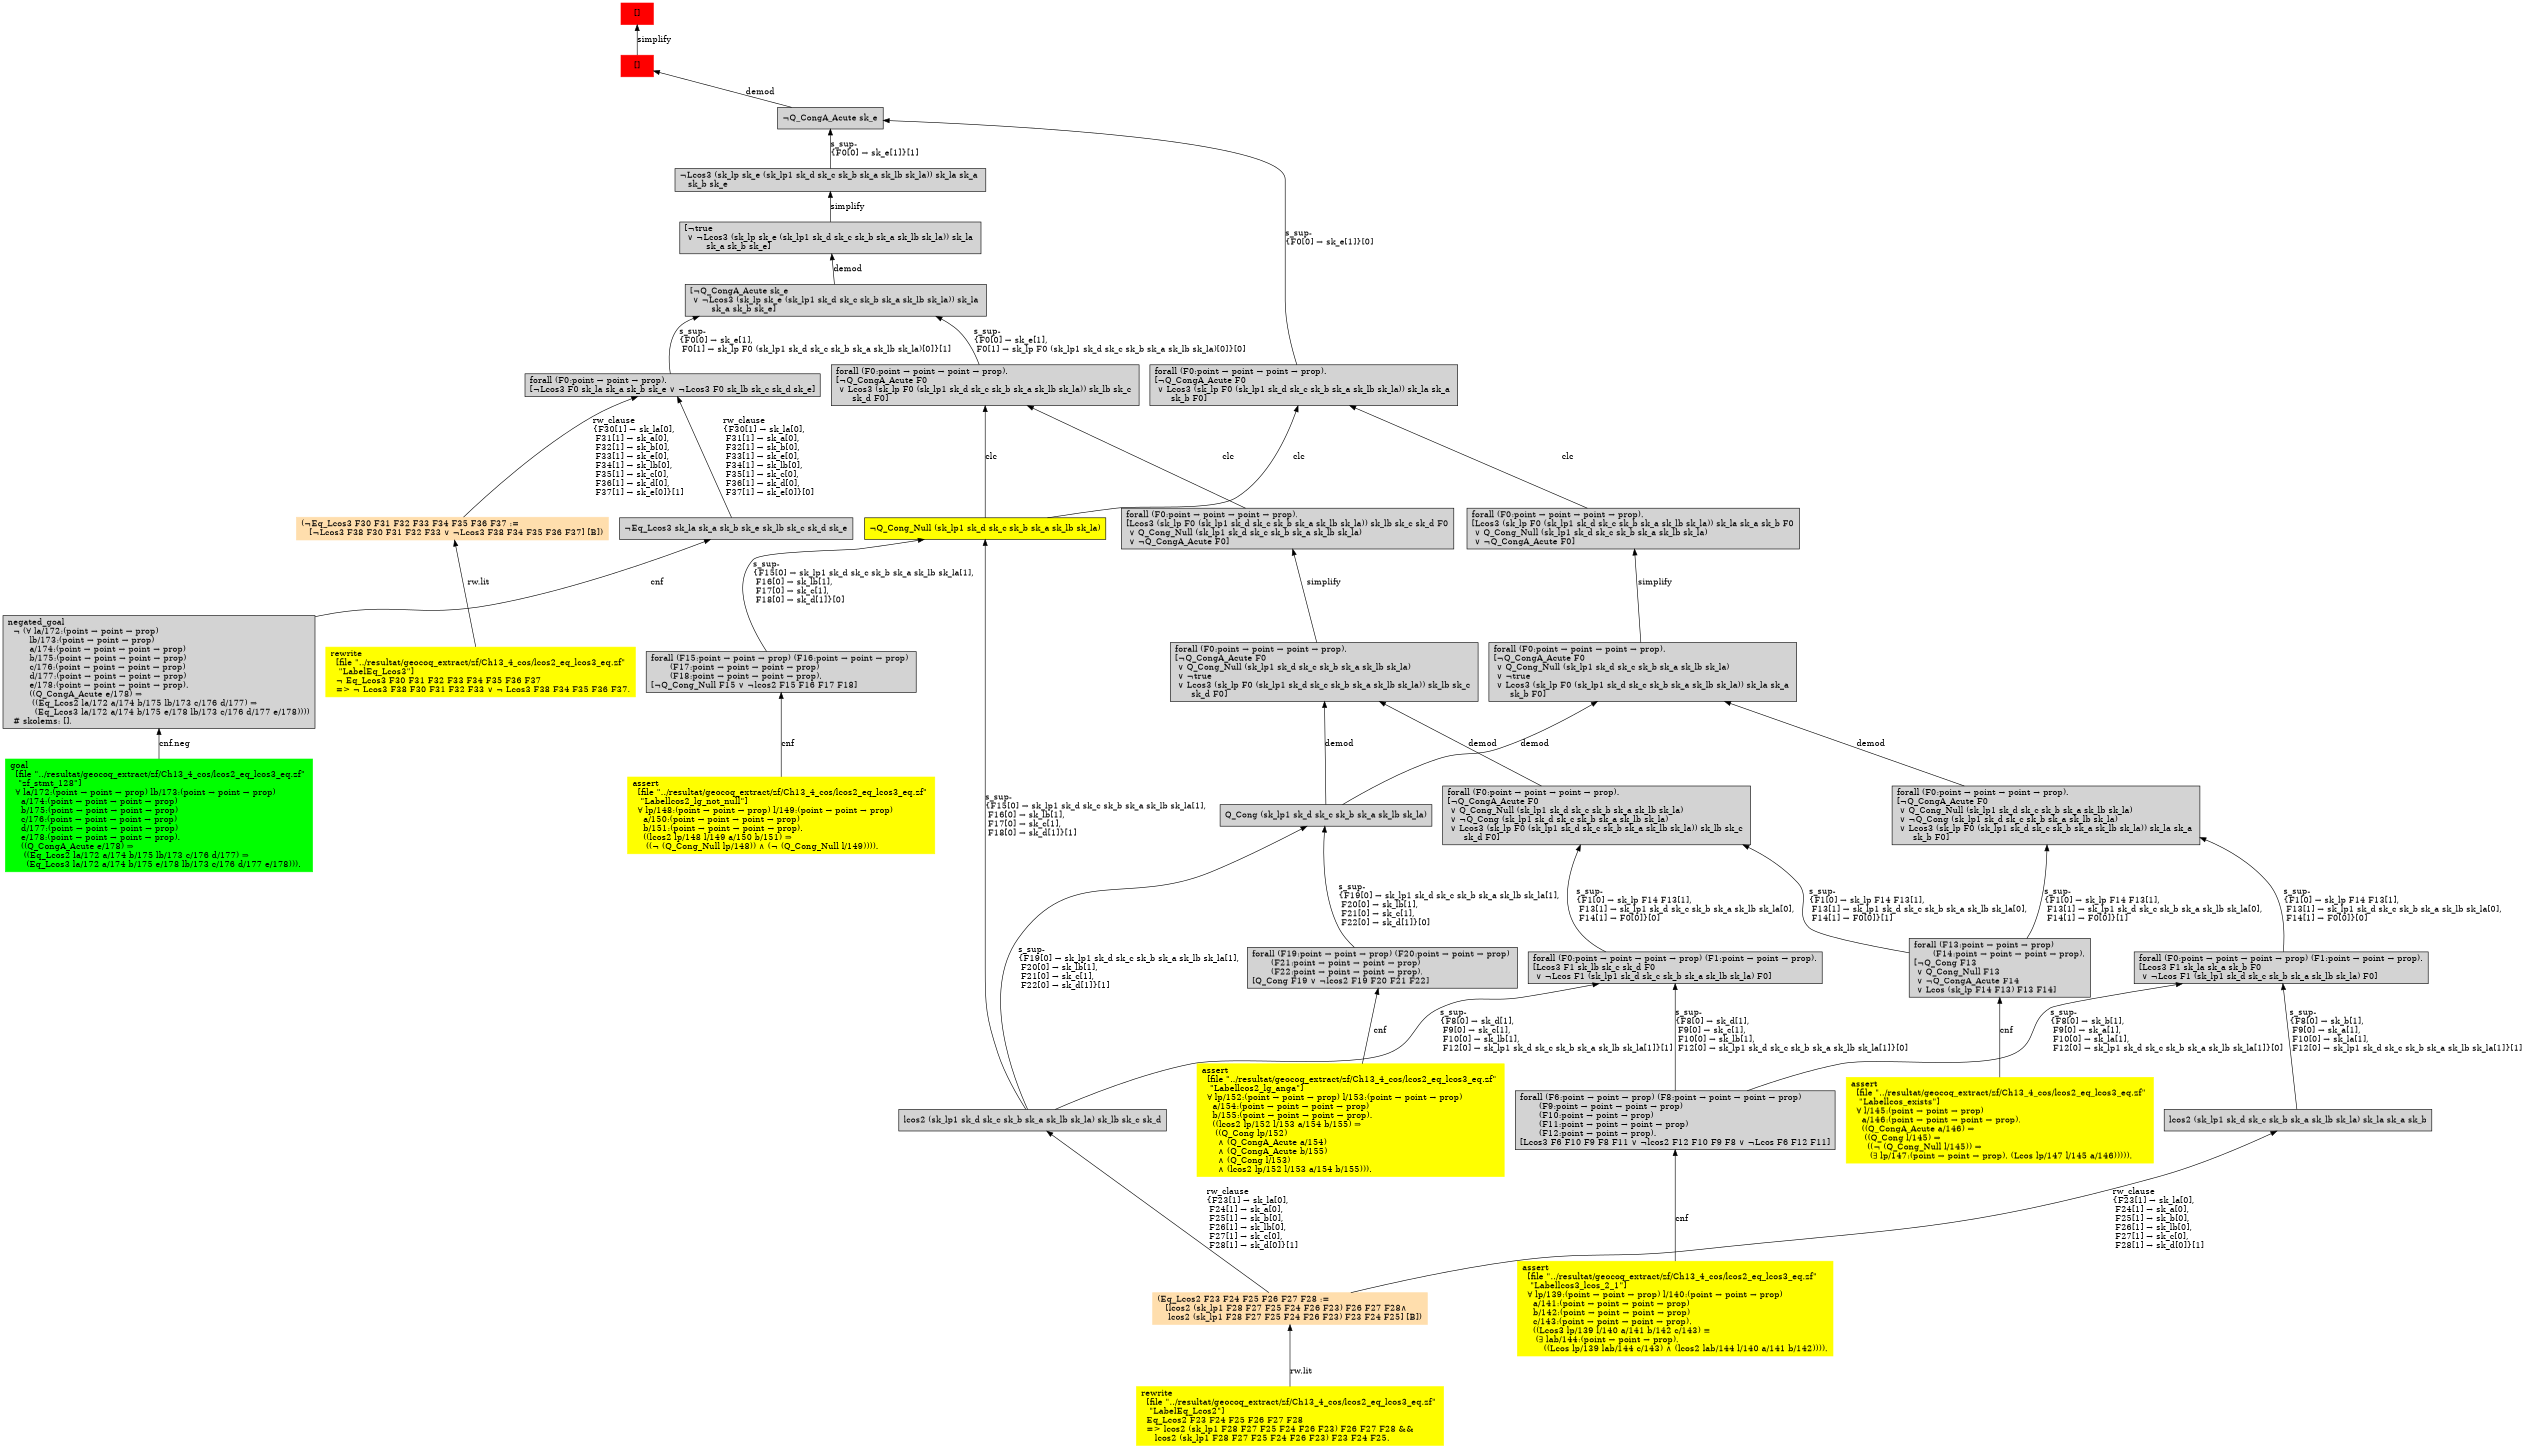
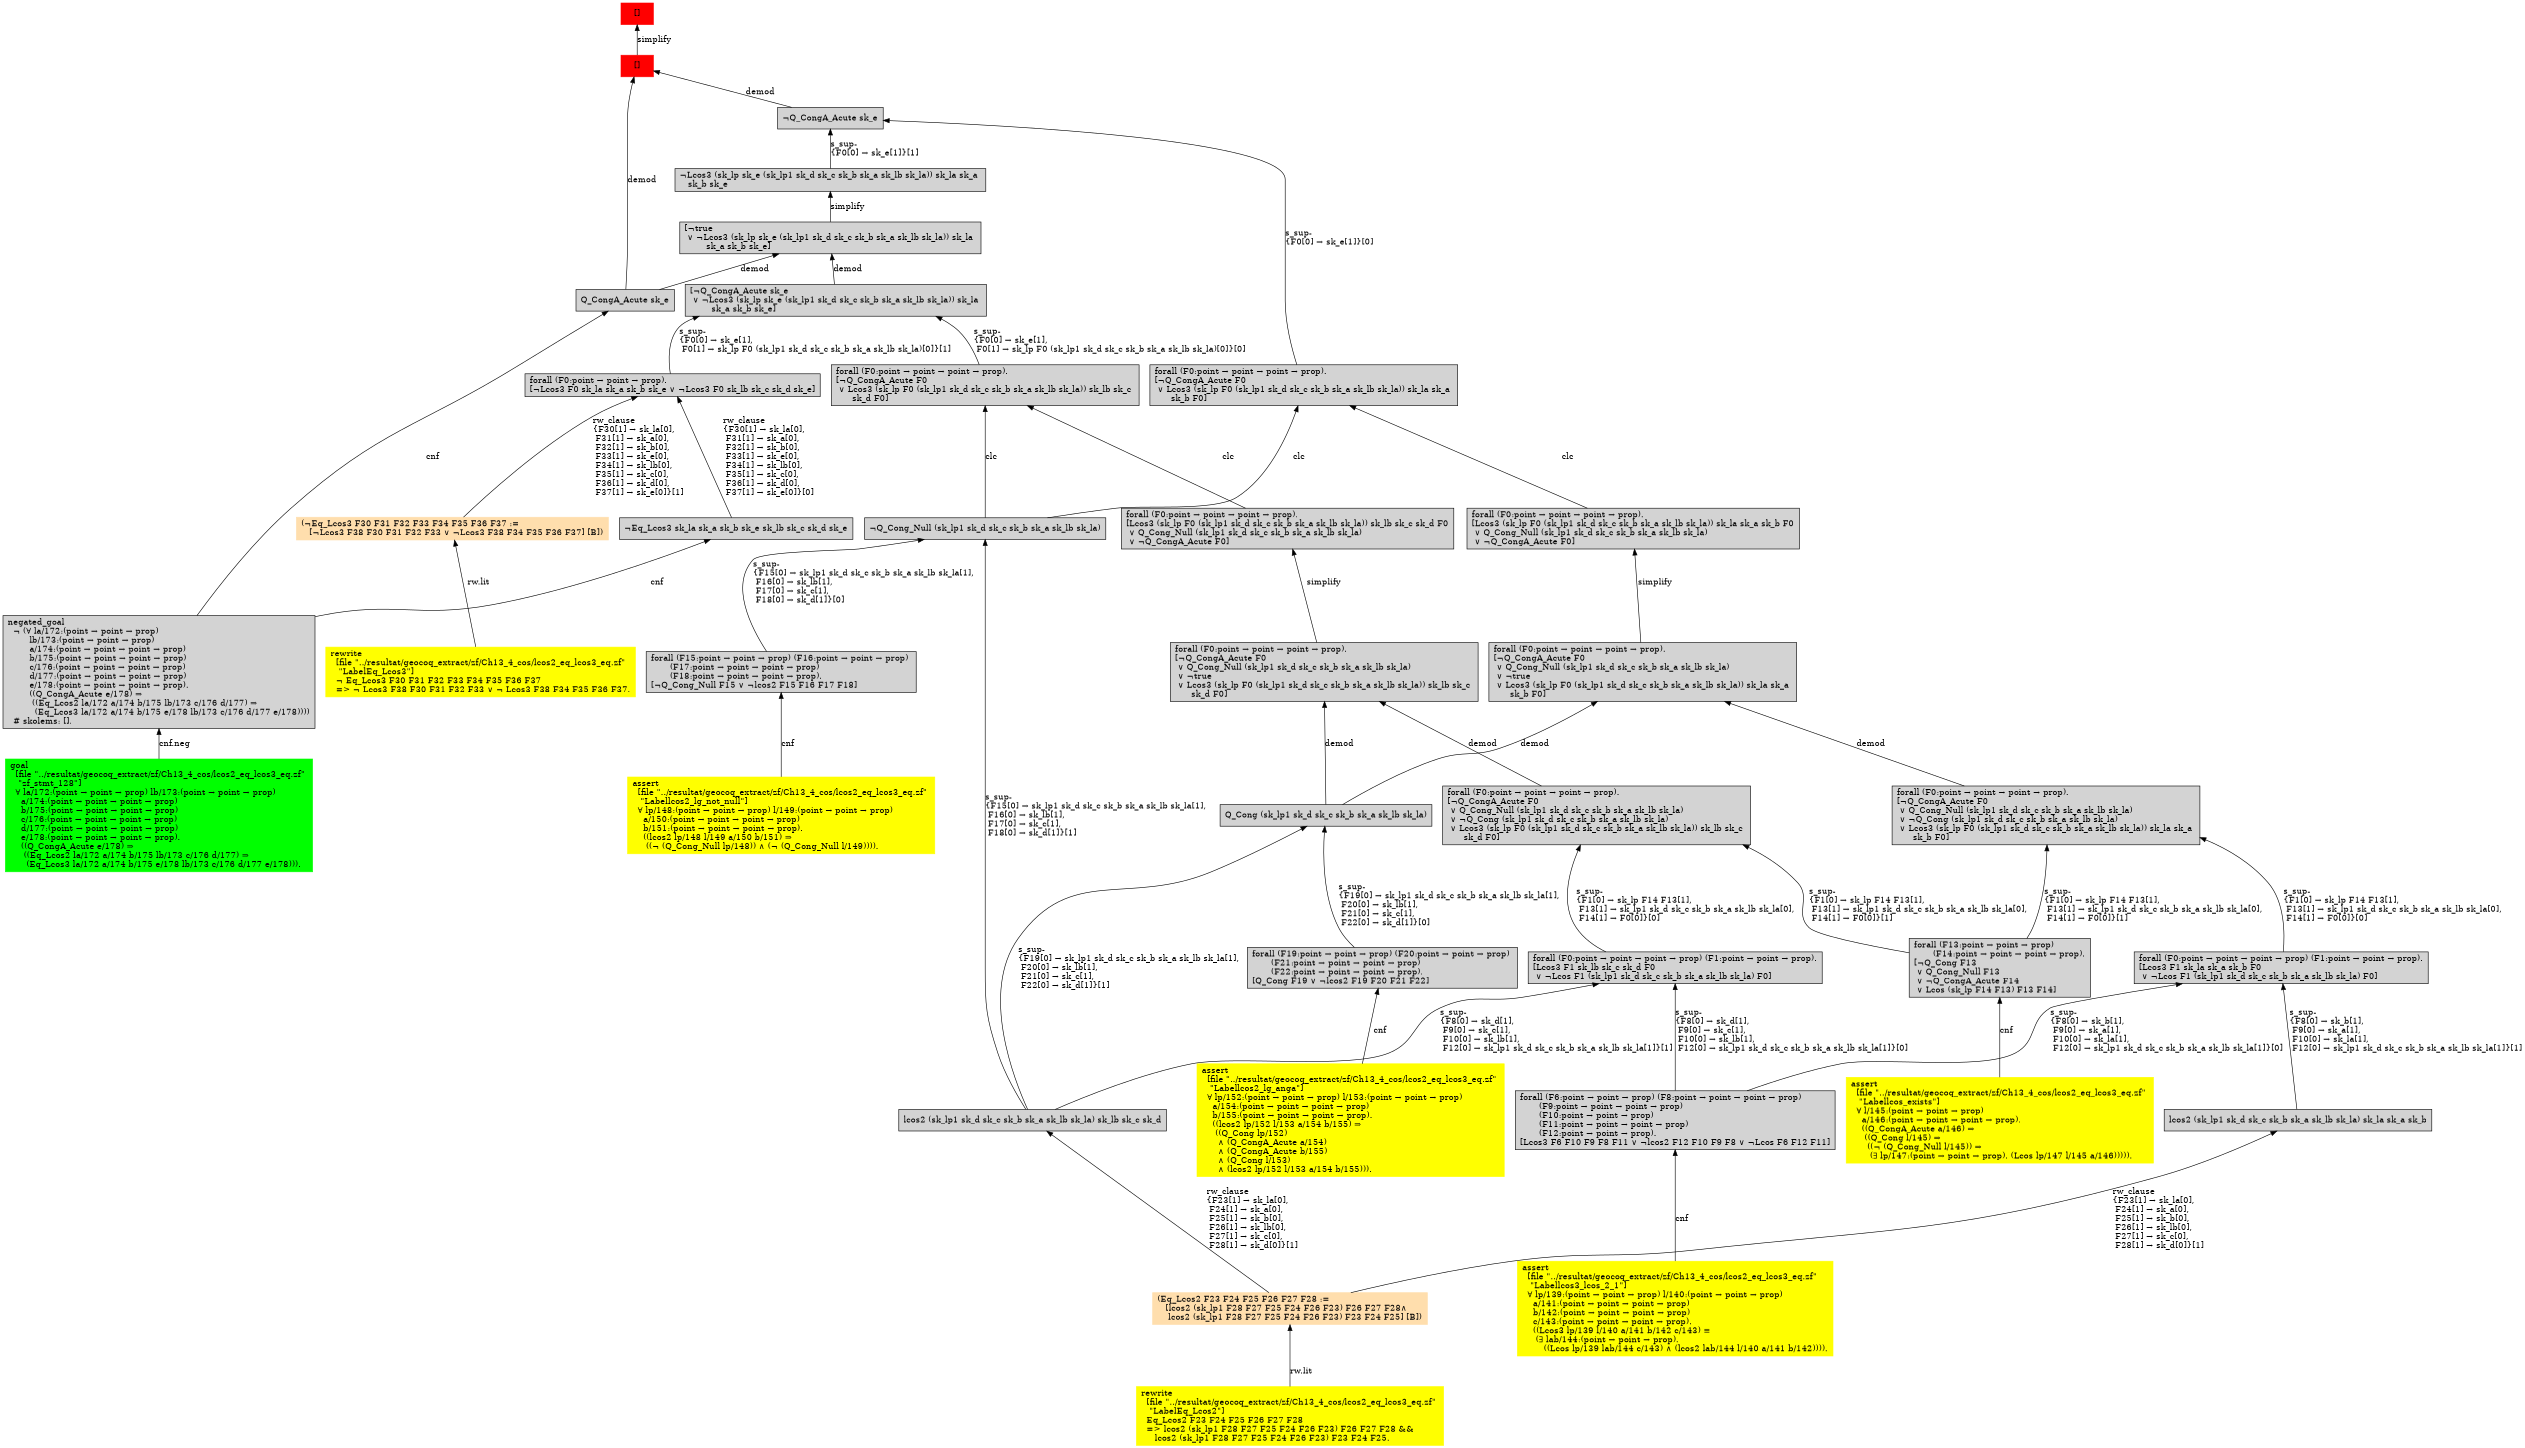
none -> (625, 300)
(985, 529) -> (985, 529)
